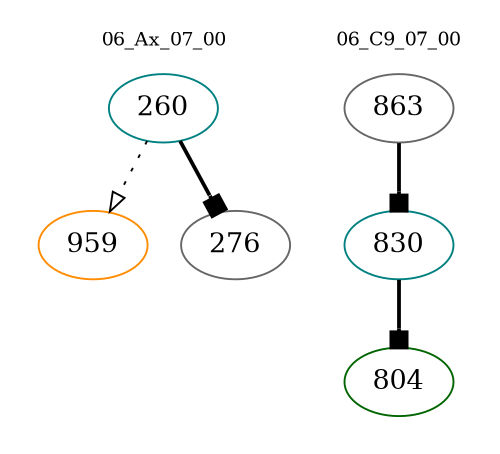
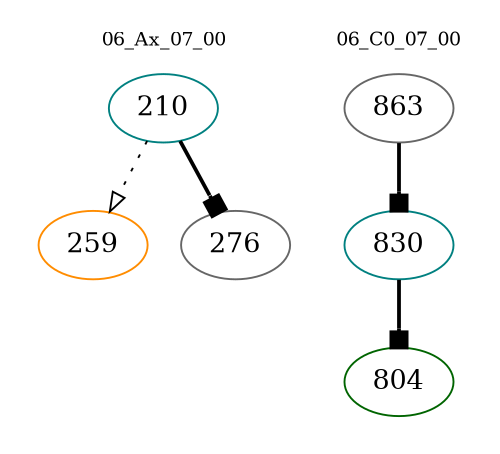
(399, 41) -> (399, 41)
(163, 108) -> (163, 108)
(93, 245) -> (93, 245)
